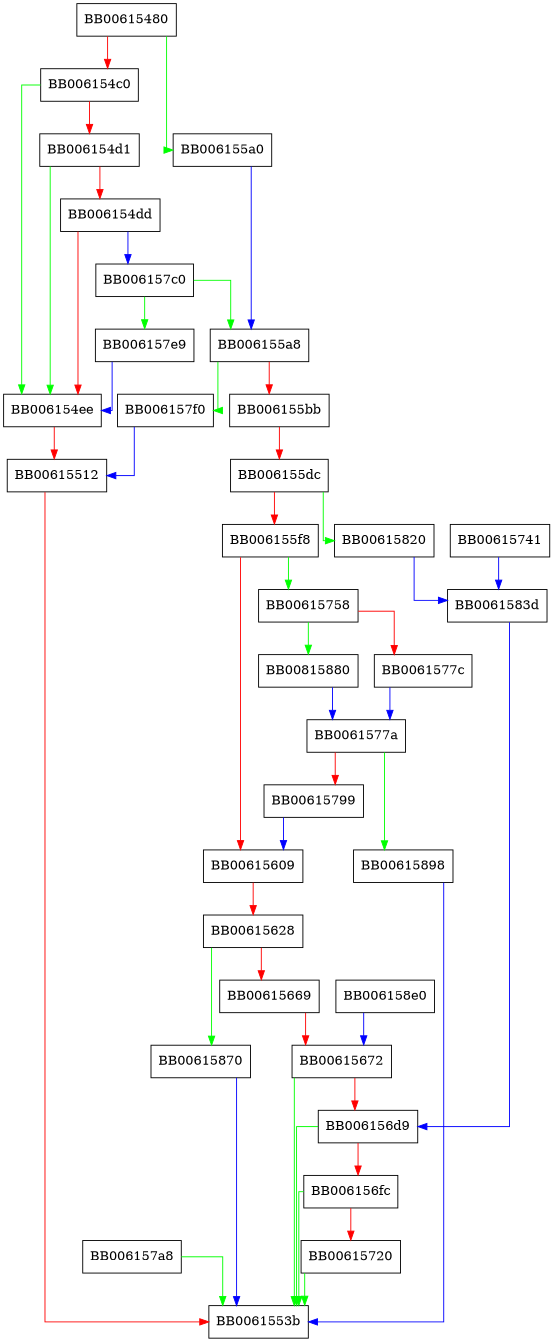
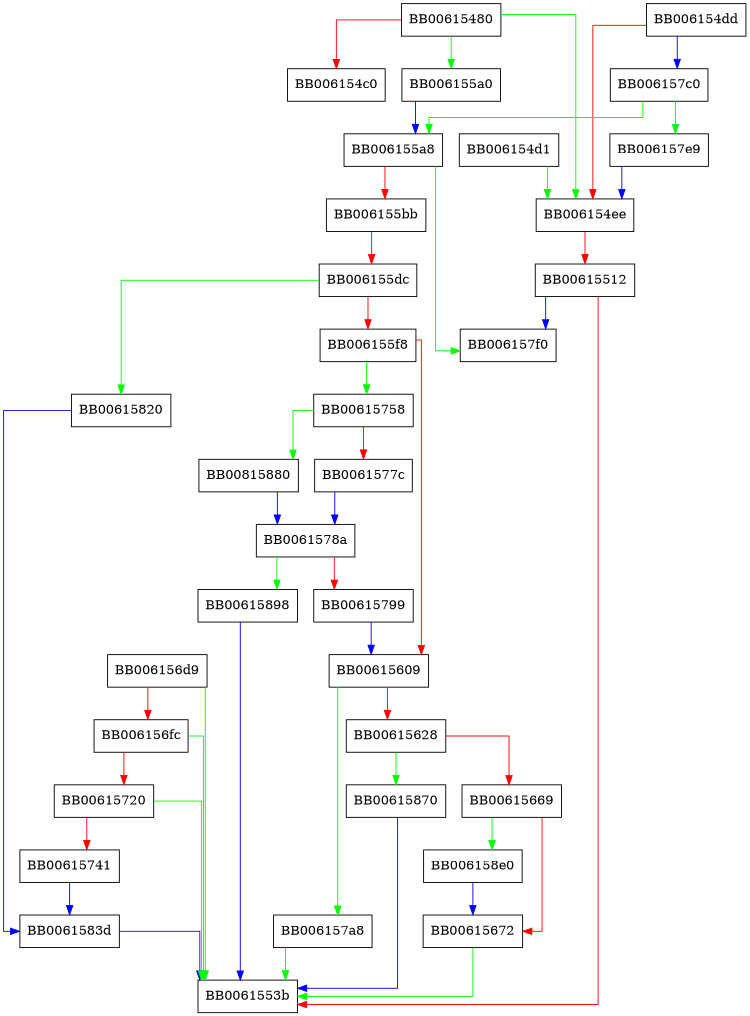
(90, 113) -> none
(100, 178) -> none
(22, 226) -> (576, 65)
(134, 460) -> (546, 308)
(356, 736) -> (306, 541)
none -> (338, 797)
none -> (87, 829)
none -> (492, 829)
(509, 916) -> (180, 931)
(355, 1089) -> none
